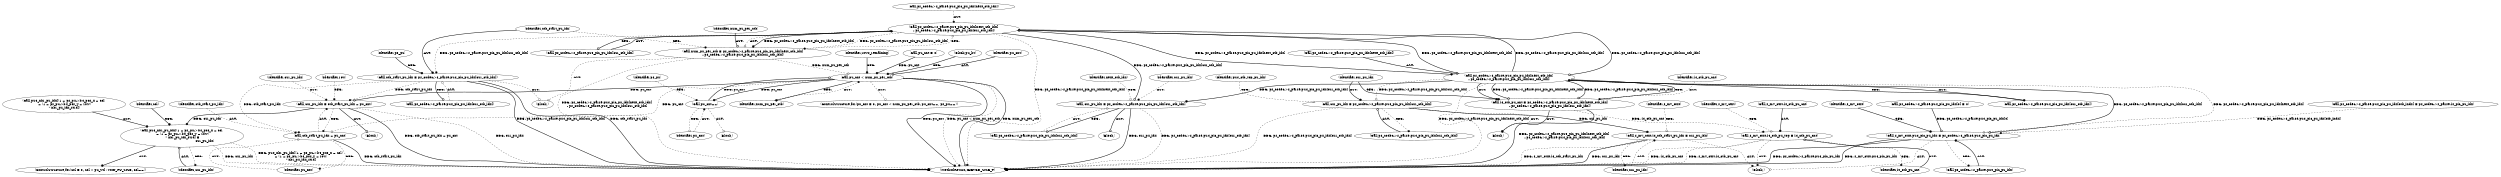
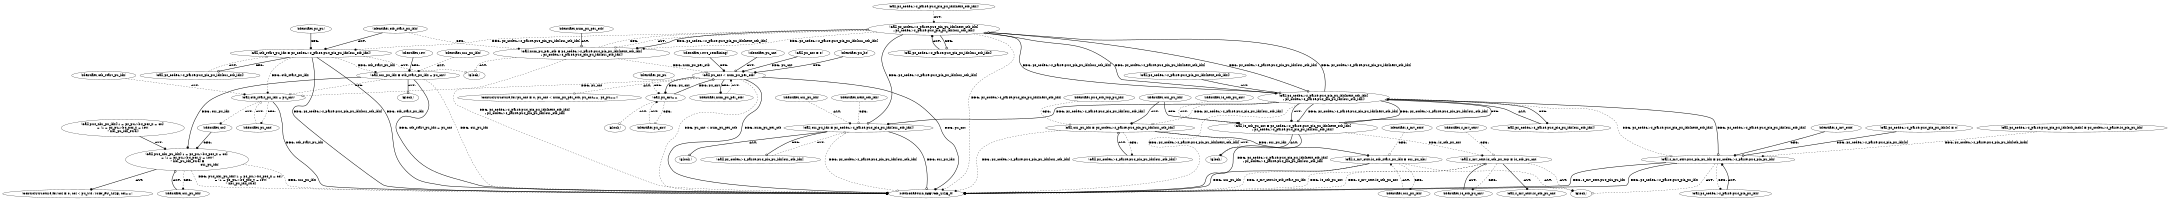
(965, 53) -> (855, 53)
(594, 89) -> none
(334, 90) -> (411, 63)
(319, 119) -> (239, 111)
(1781, 119) -> (1515, 176)
(330, 120) -> (338, 87)
(1667, 136) -> (1386, 160)
